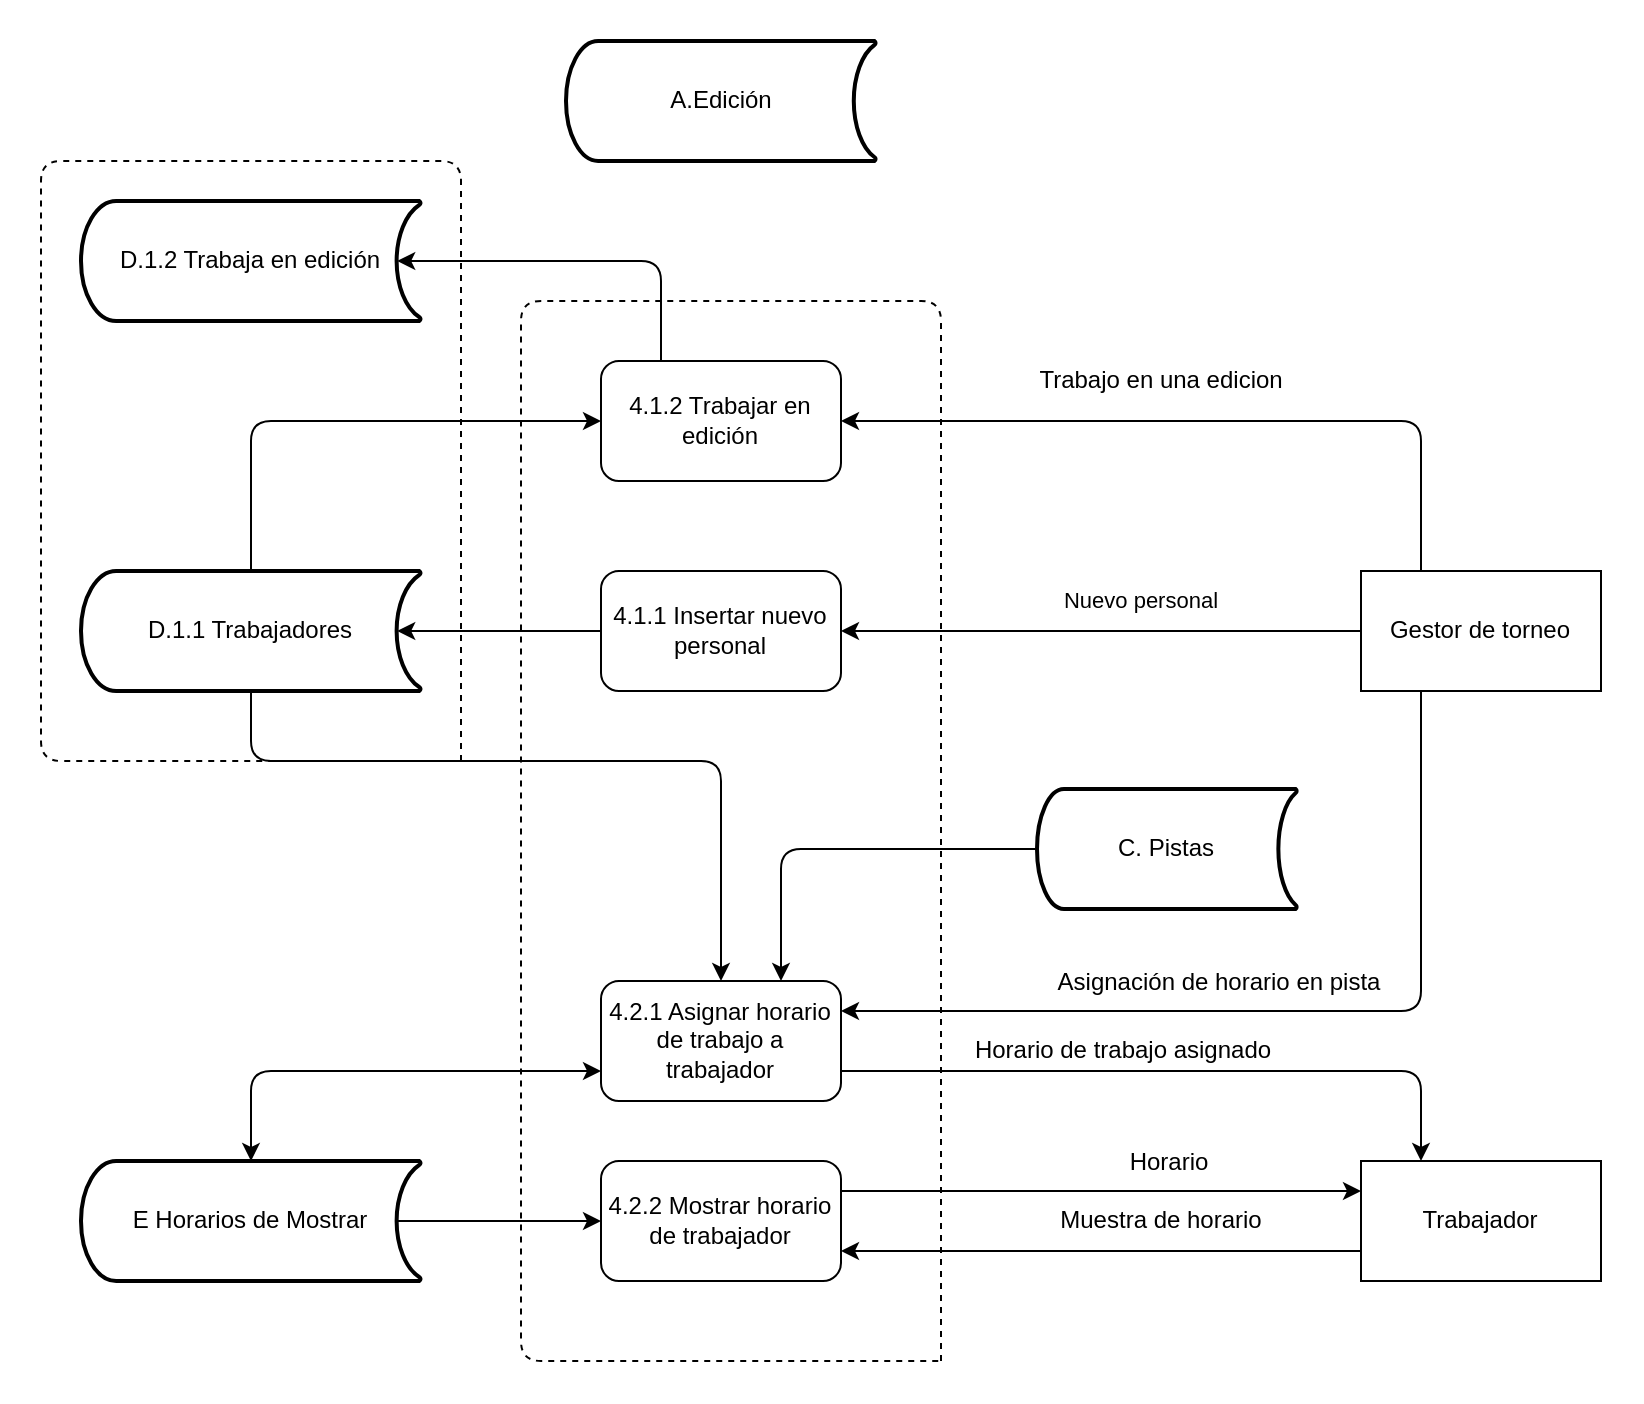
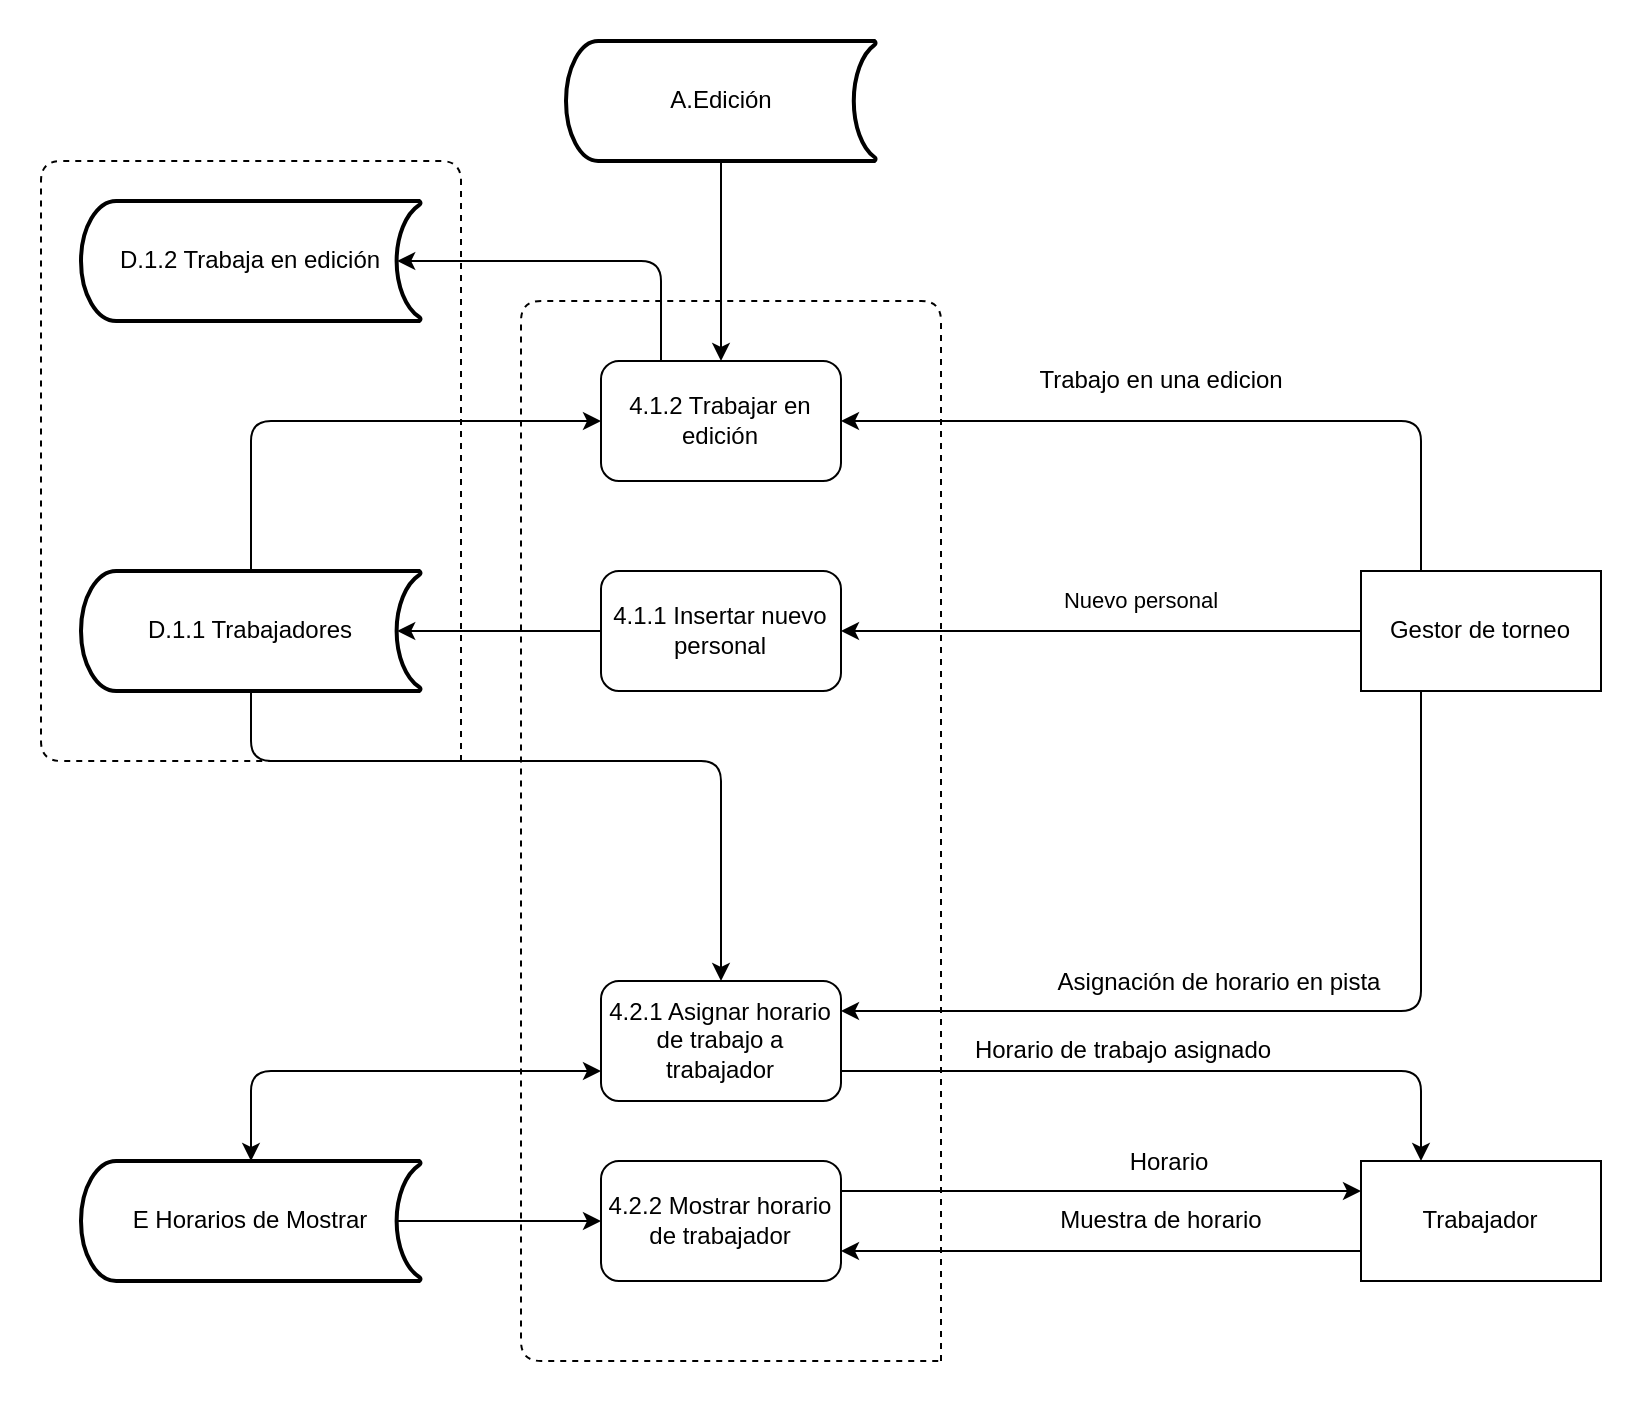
none -> (721, 254)
(857, 849) -> none
(1167, 849) -> none
